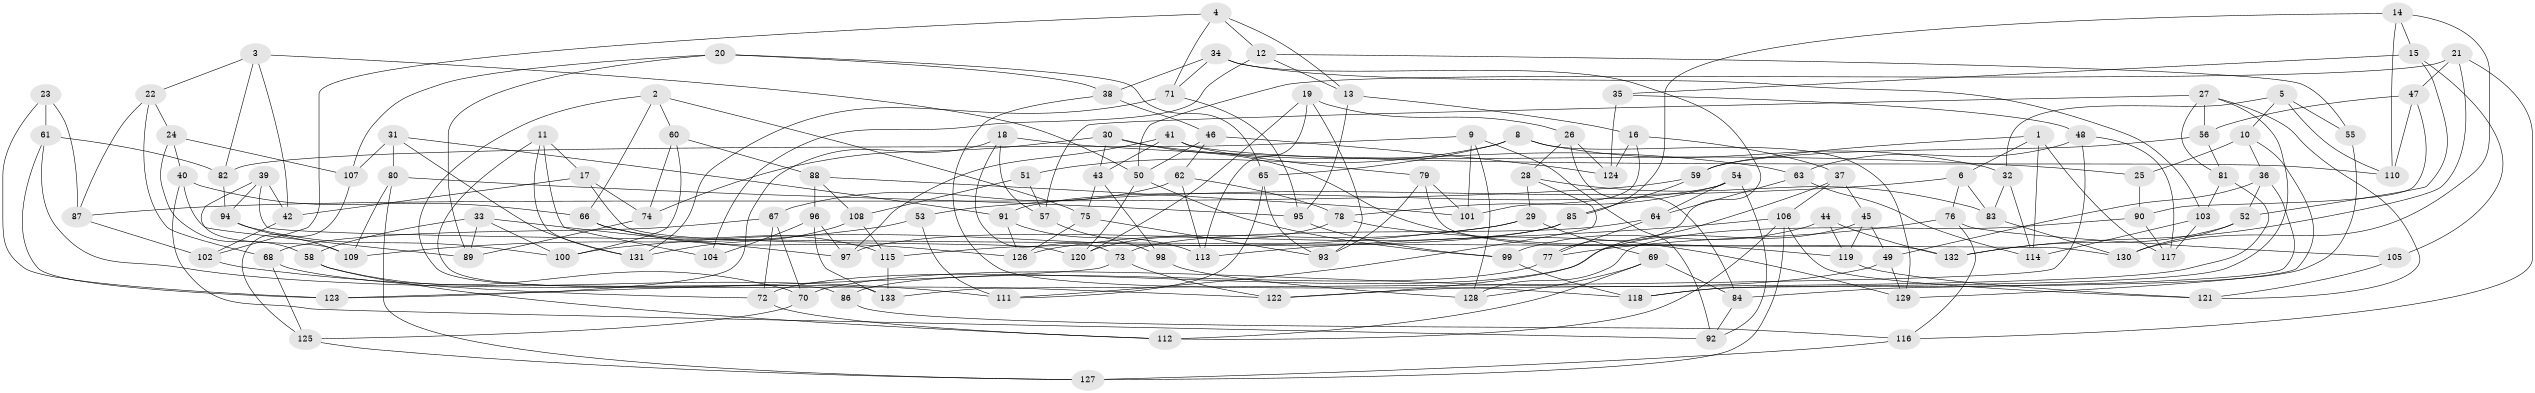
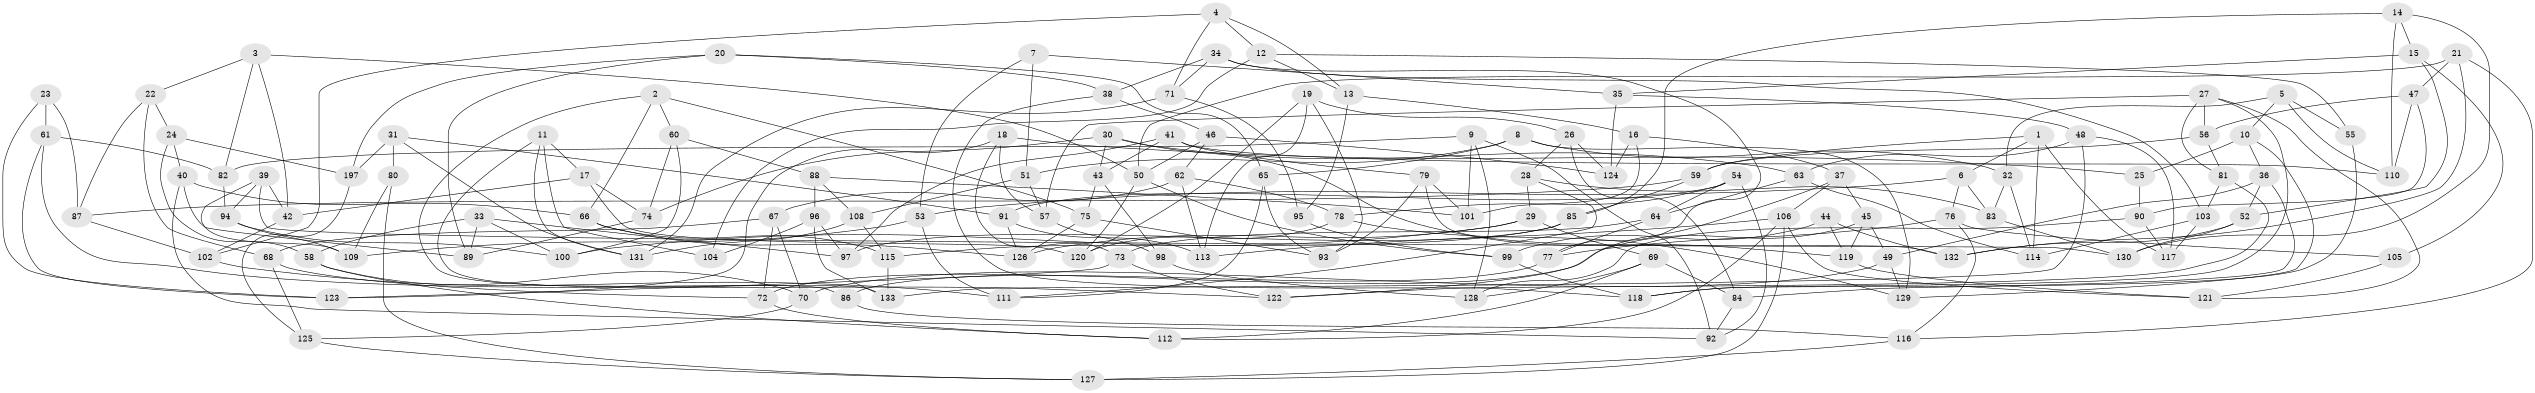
none -> (1034, 54)
(351, 176) -> (351, 176)
(824, 197) -> none
